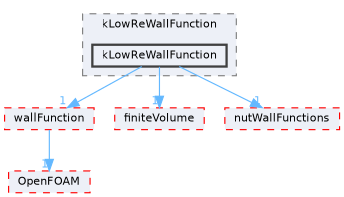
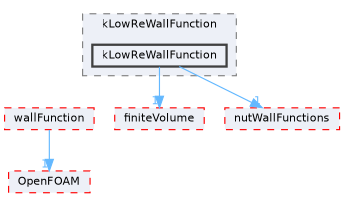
(110, 84) -> none
